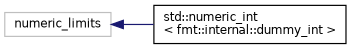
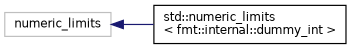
(250, 24) -> (250, 24)
